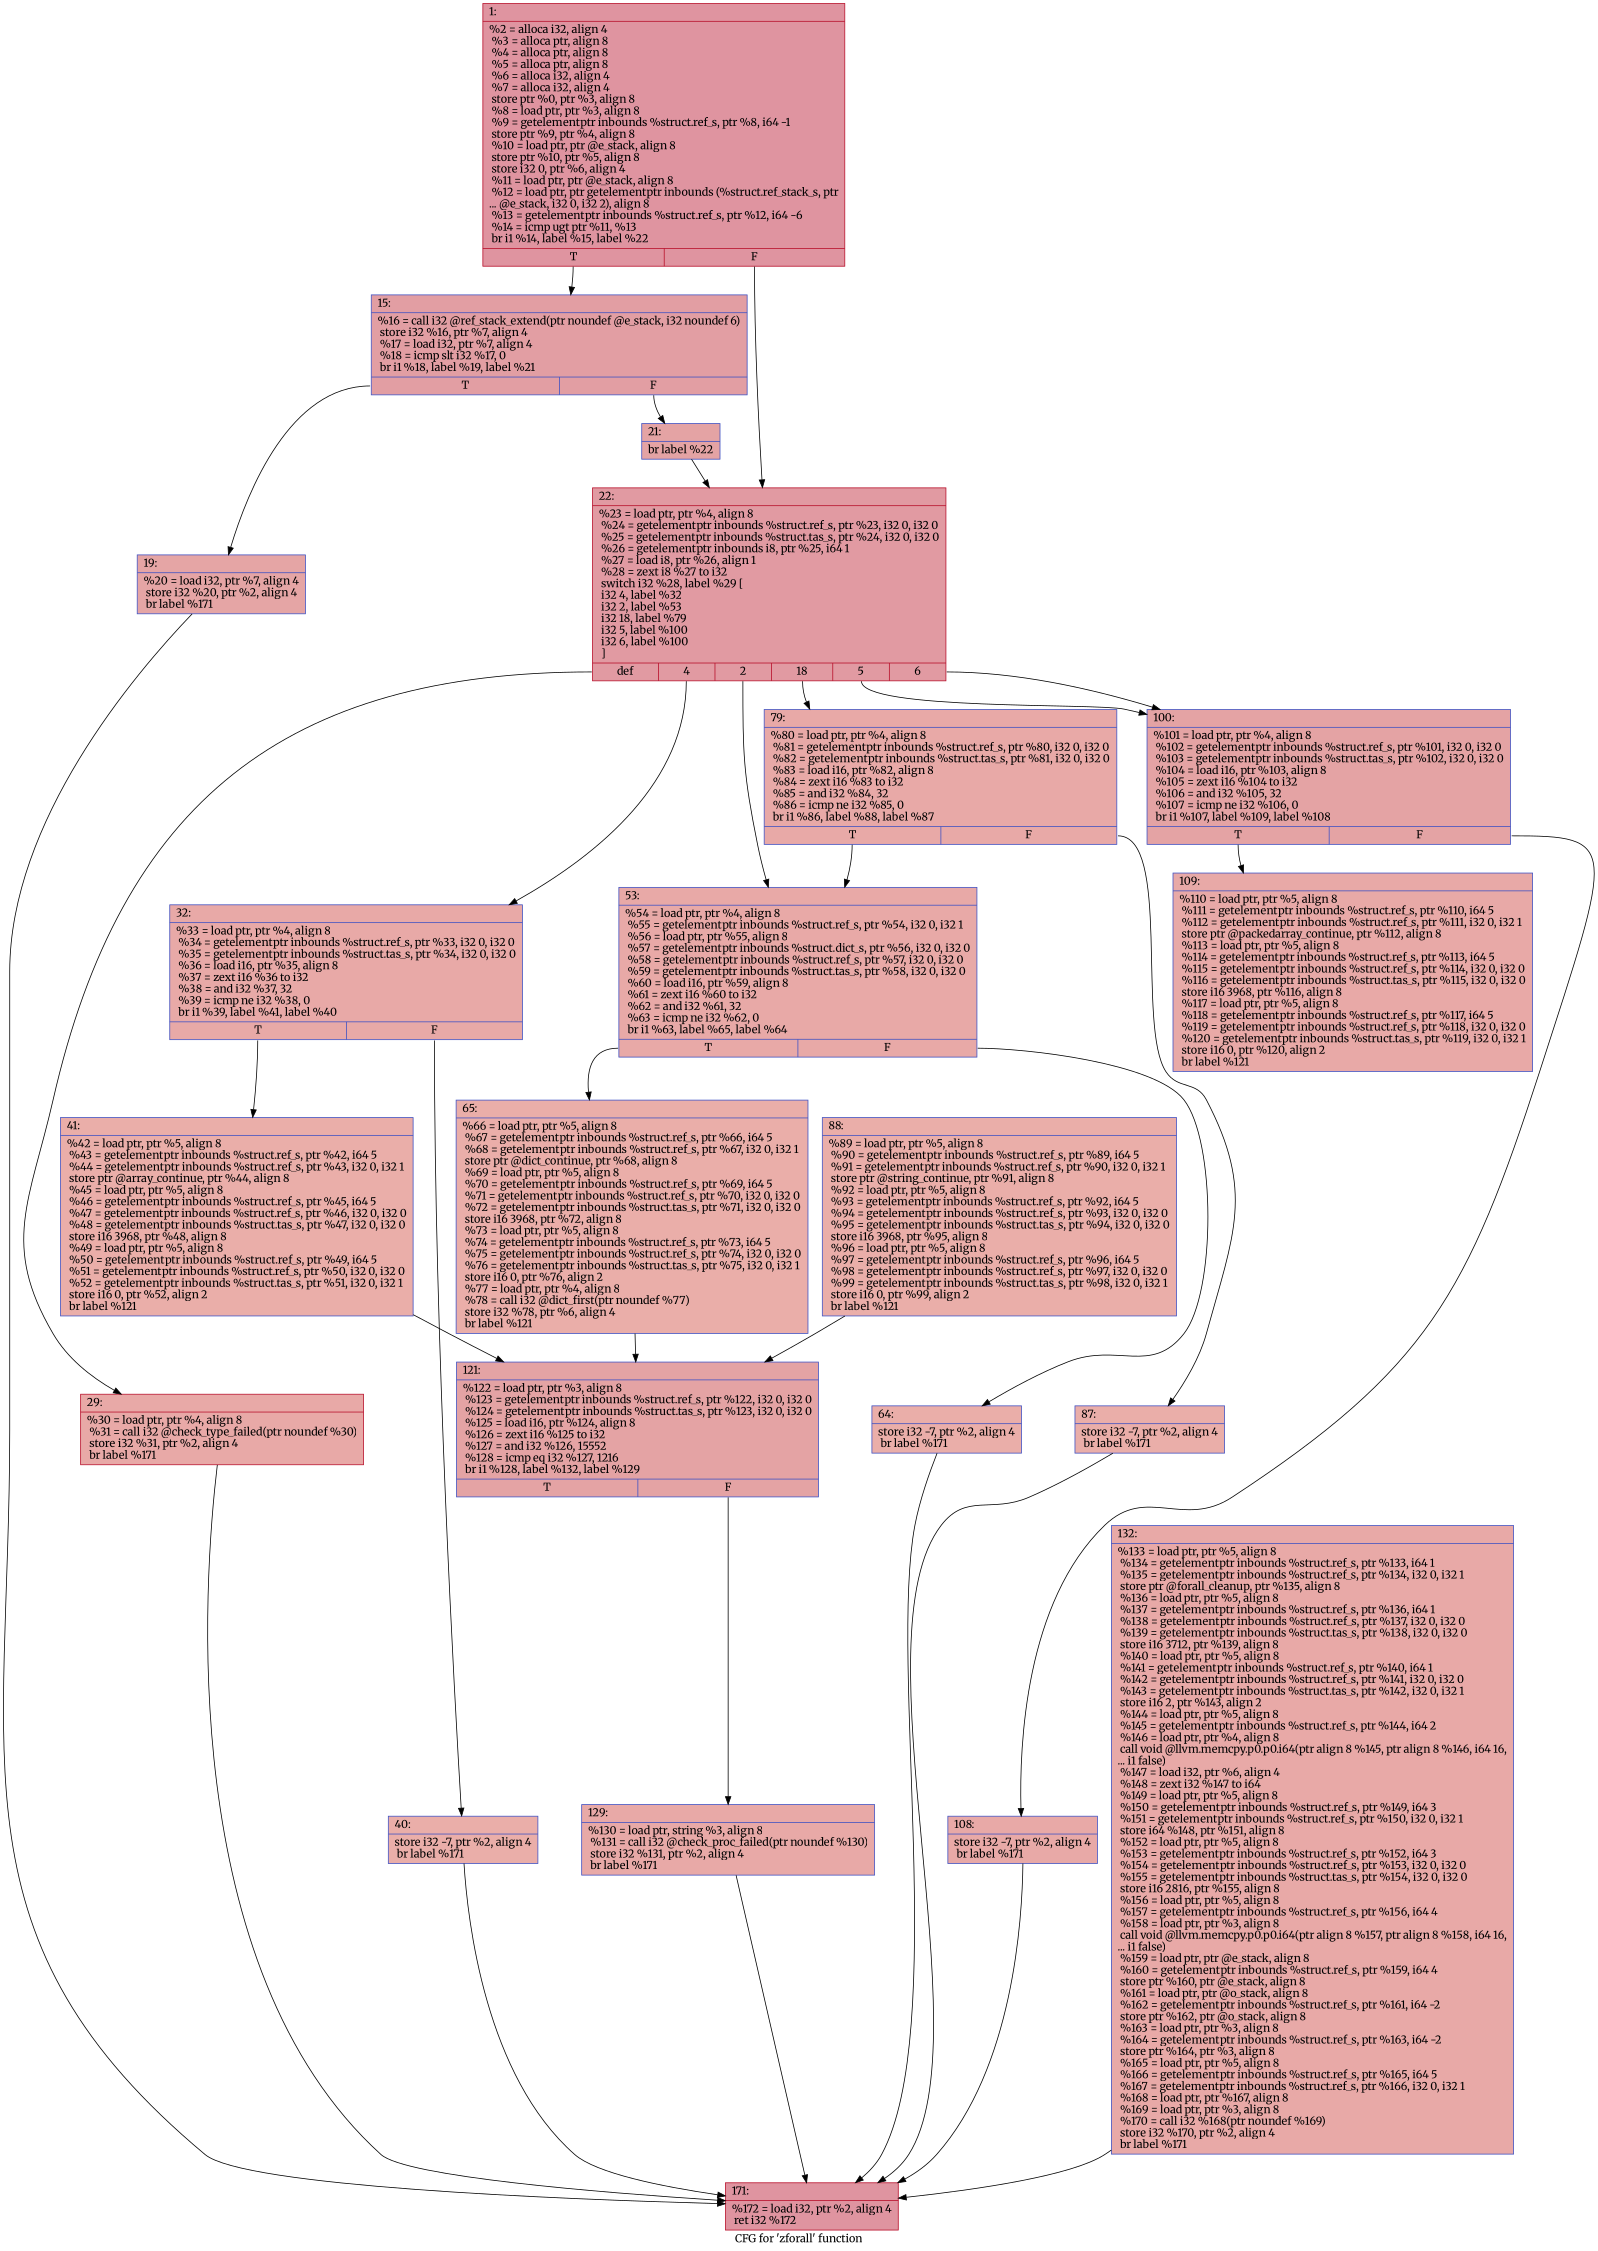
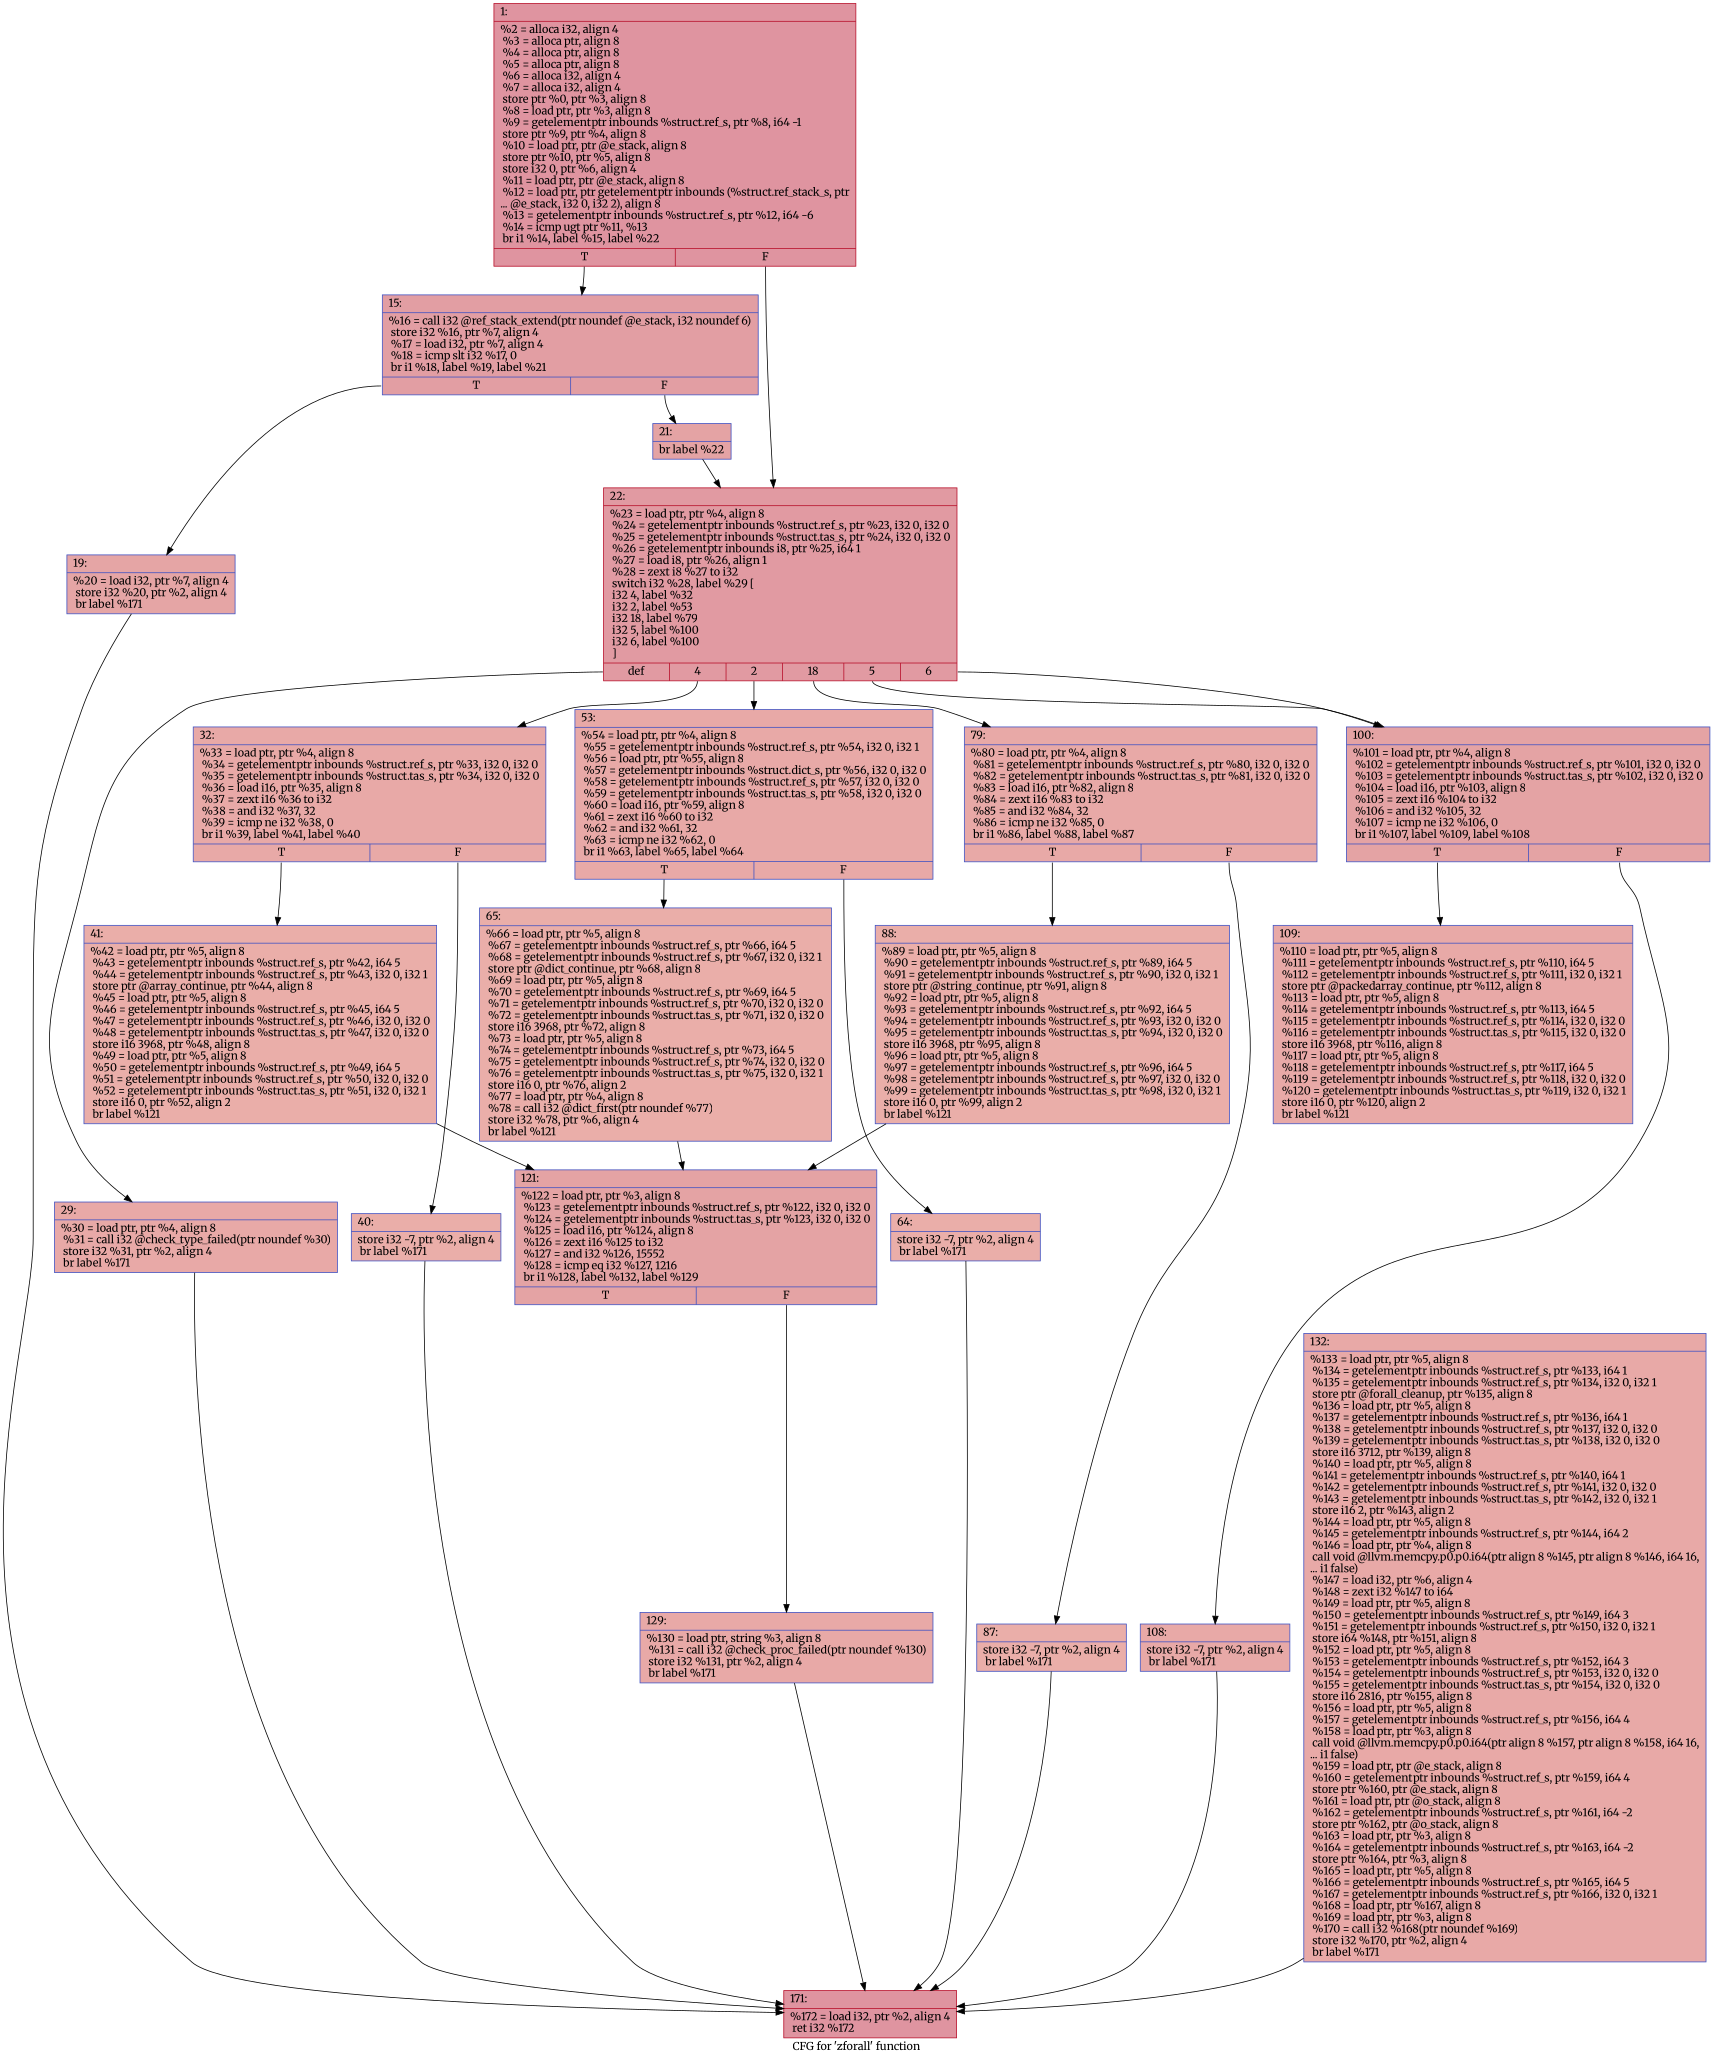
(851, 862) -> (1052, 890)
(222, 1429) -> (196, 1237)
